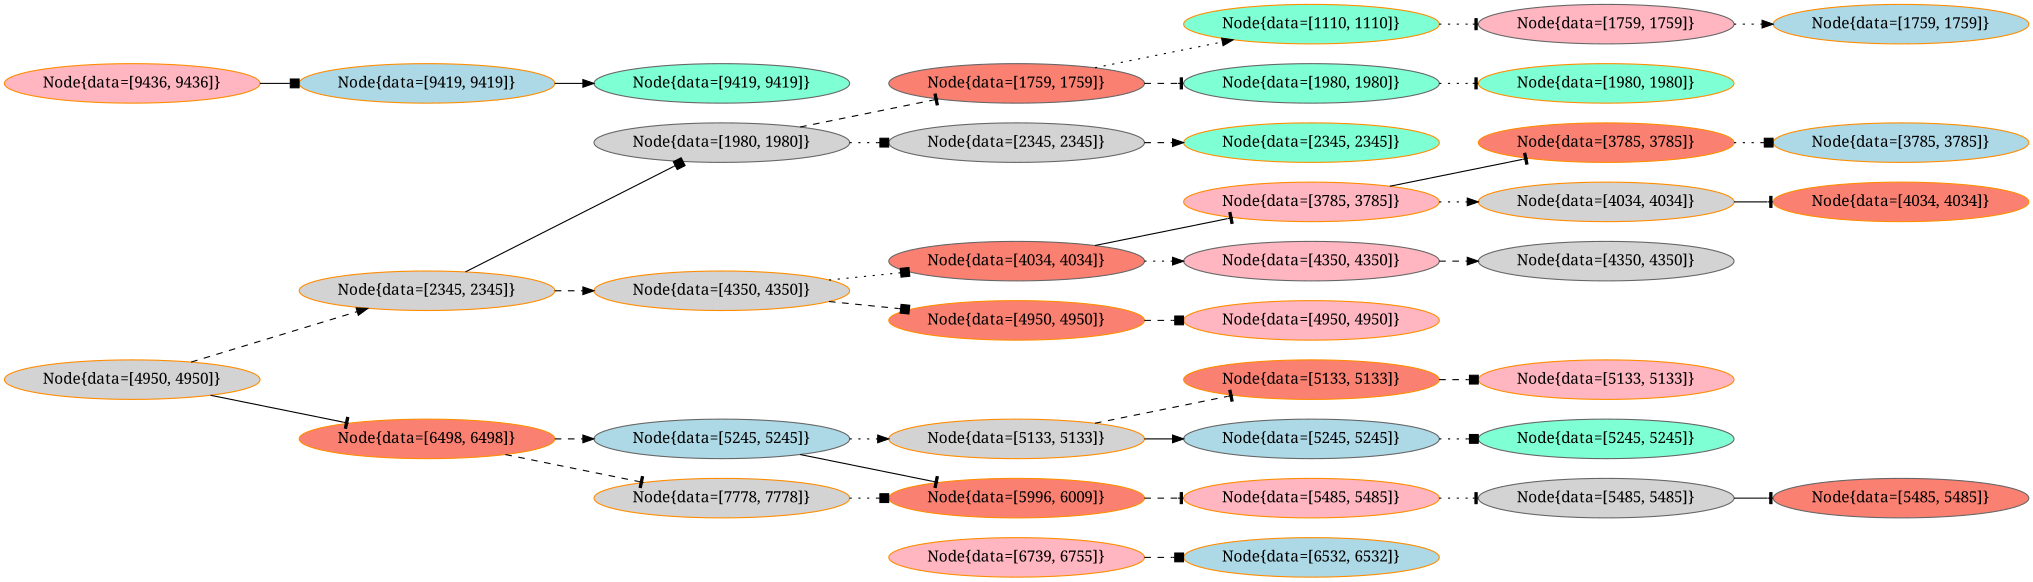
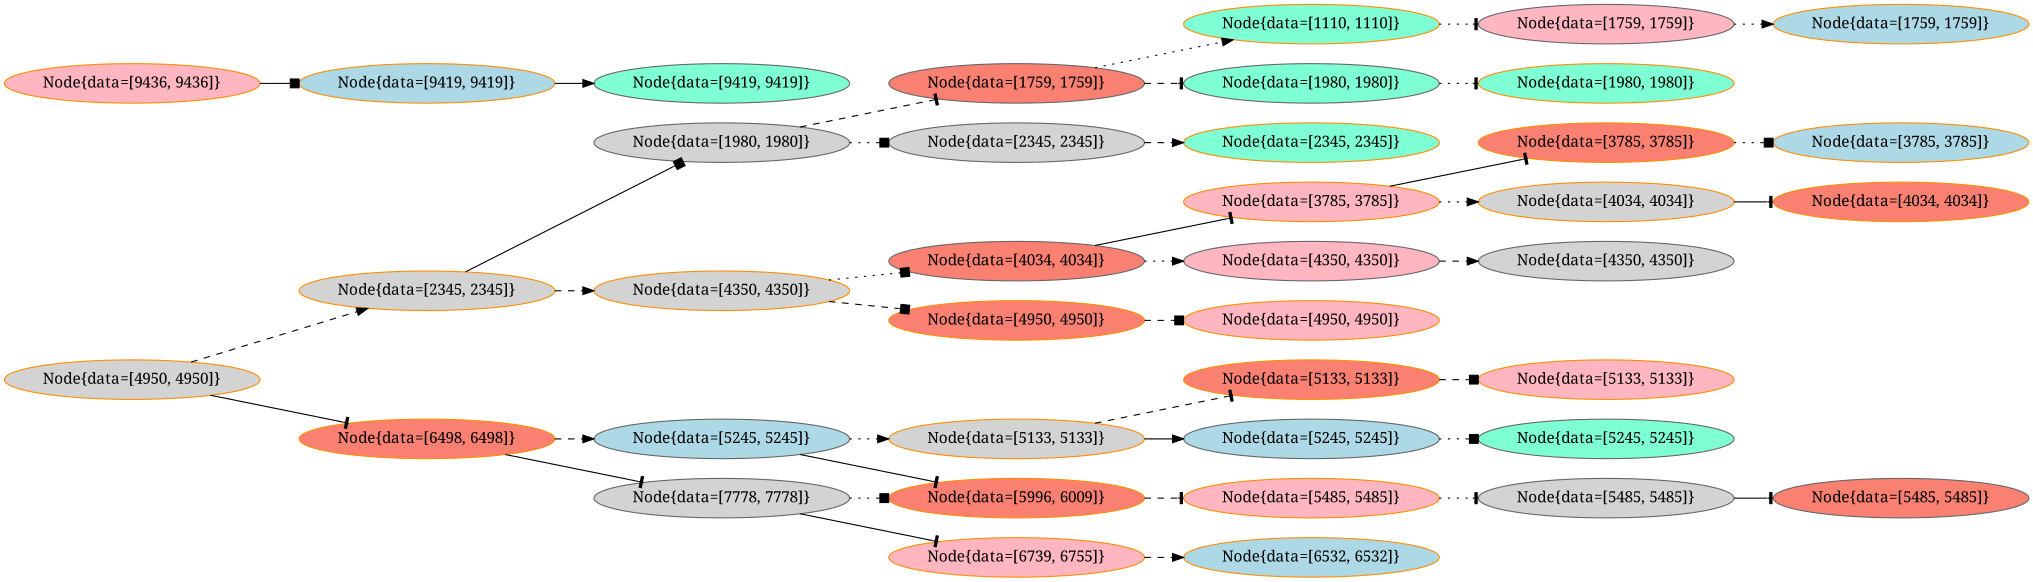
(572, 468) -> (572, 468)
(722, 498) -> (722, 498)
none -> (866, 527)
(1158, 557) -> (1158, 557)
